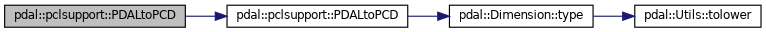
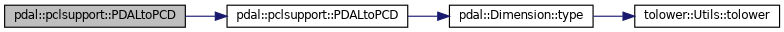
(698, 16) -> (707, 16)
